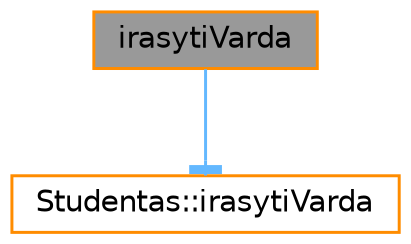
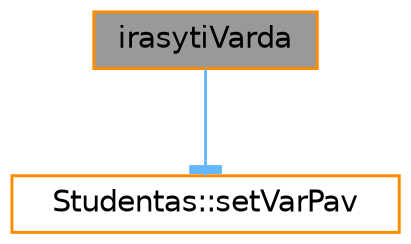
(206, 204) -> (206, 204)
